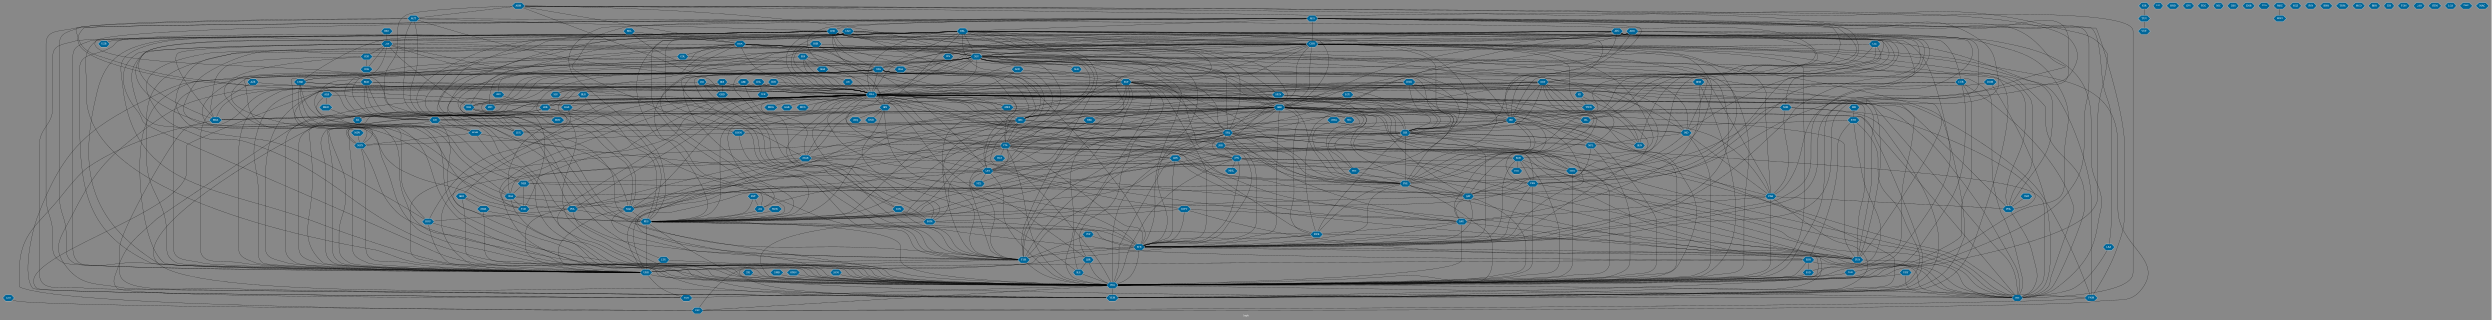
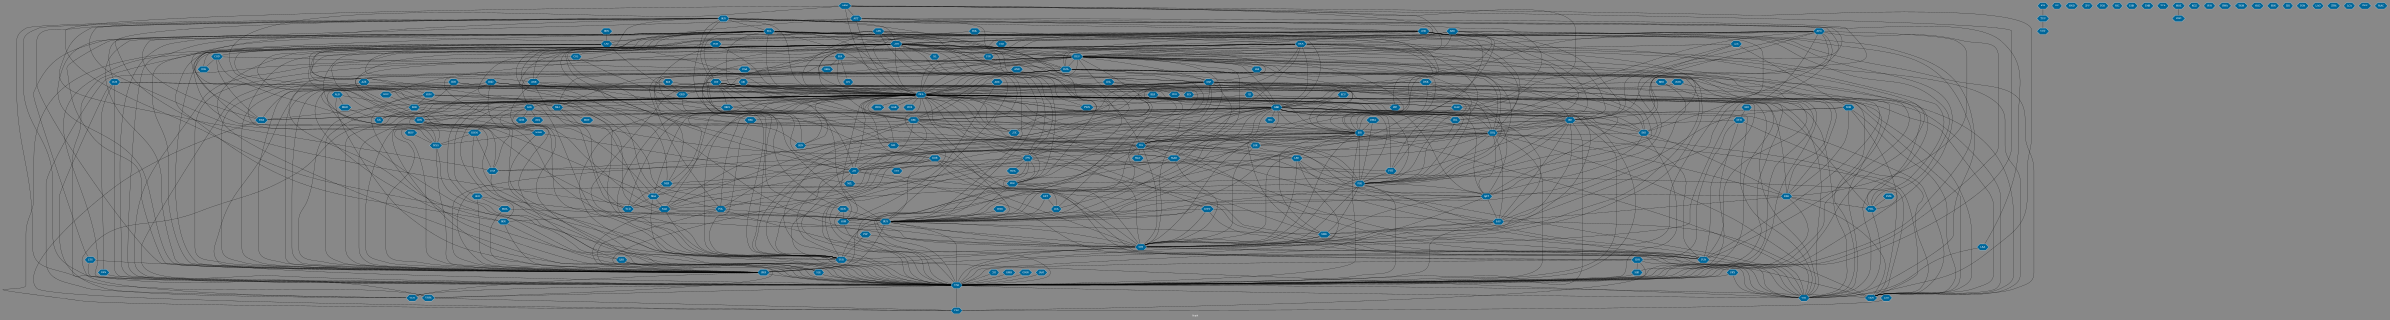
none -> (935, 57)
